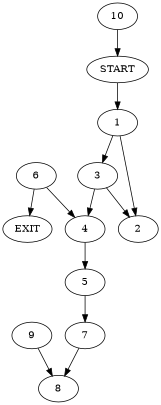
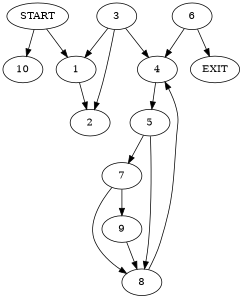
(118, 39) -> (31, 39)
(109, 146) -> (99, 40)
none -> (173, 180)
none -> (122, 199)
none -> (151, 199)
